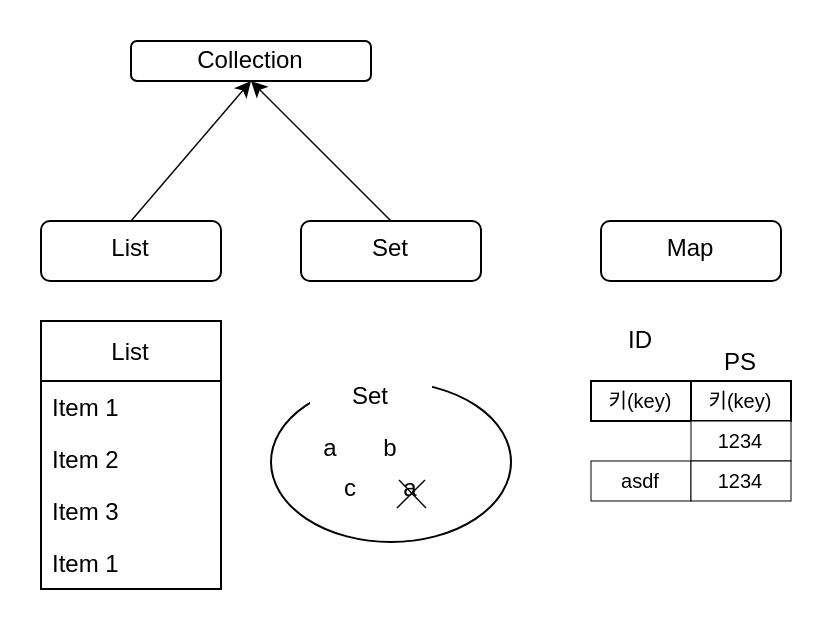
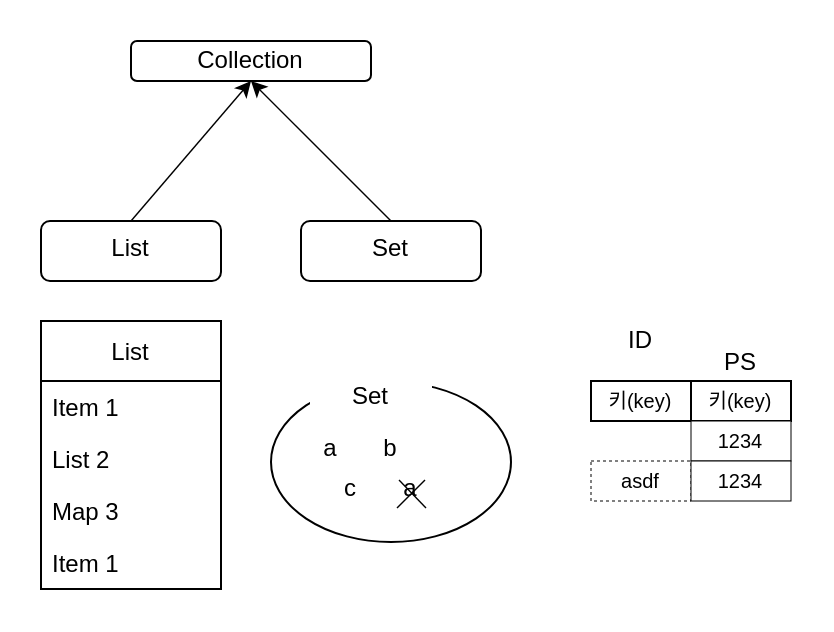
(691, 251) -> none
(89, 460) -> (86, 460)
(641, 481) -> (641, 481)
(89, 512) -> (82, 512)
